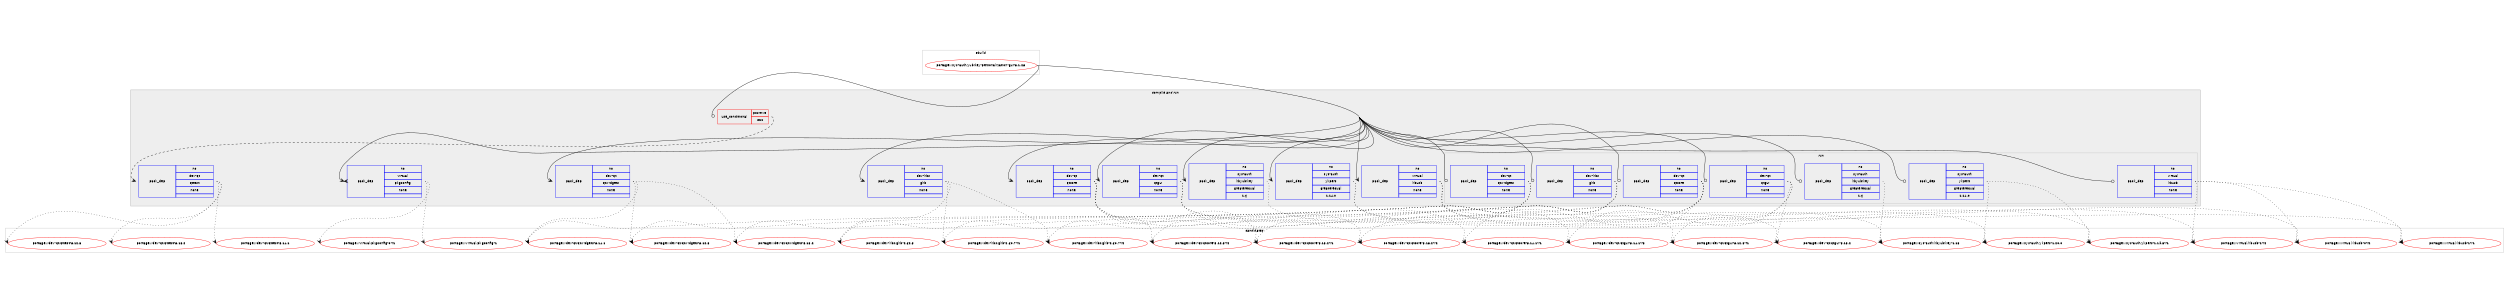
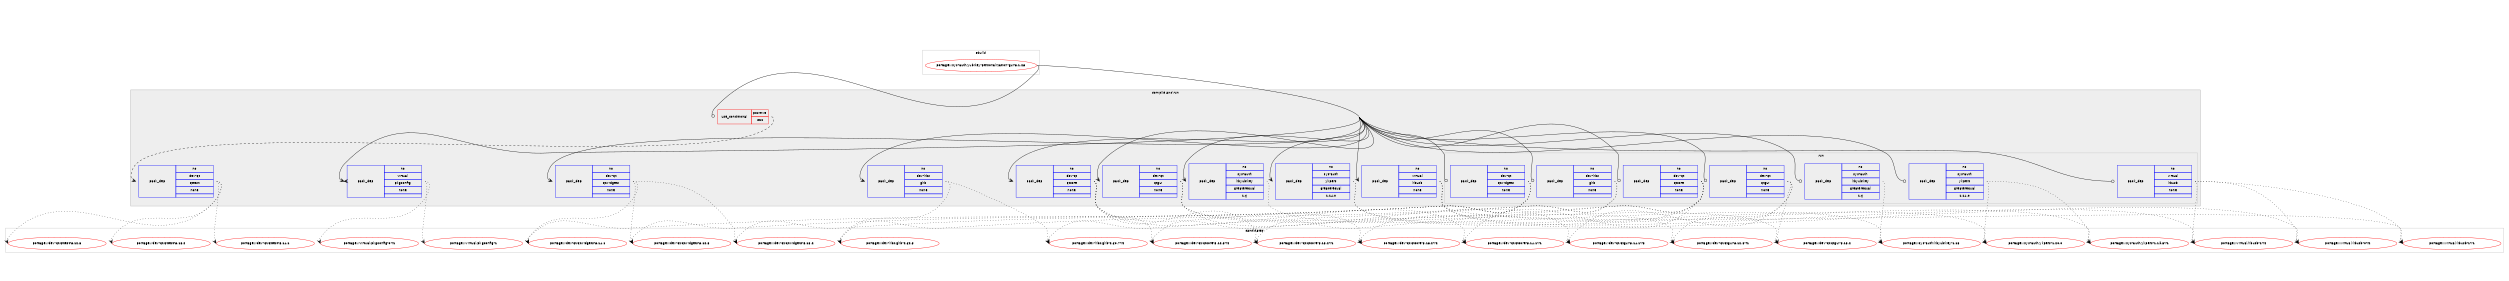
(994, 243) -> none
